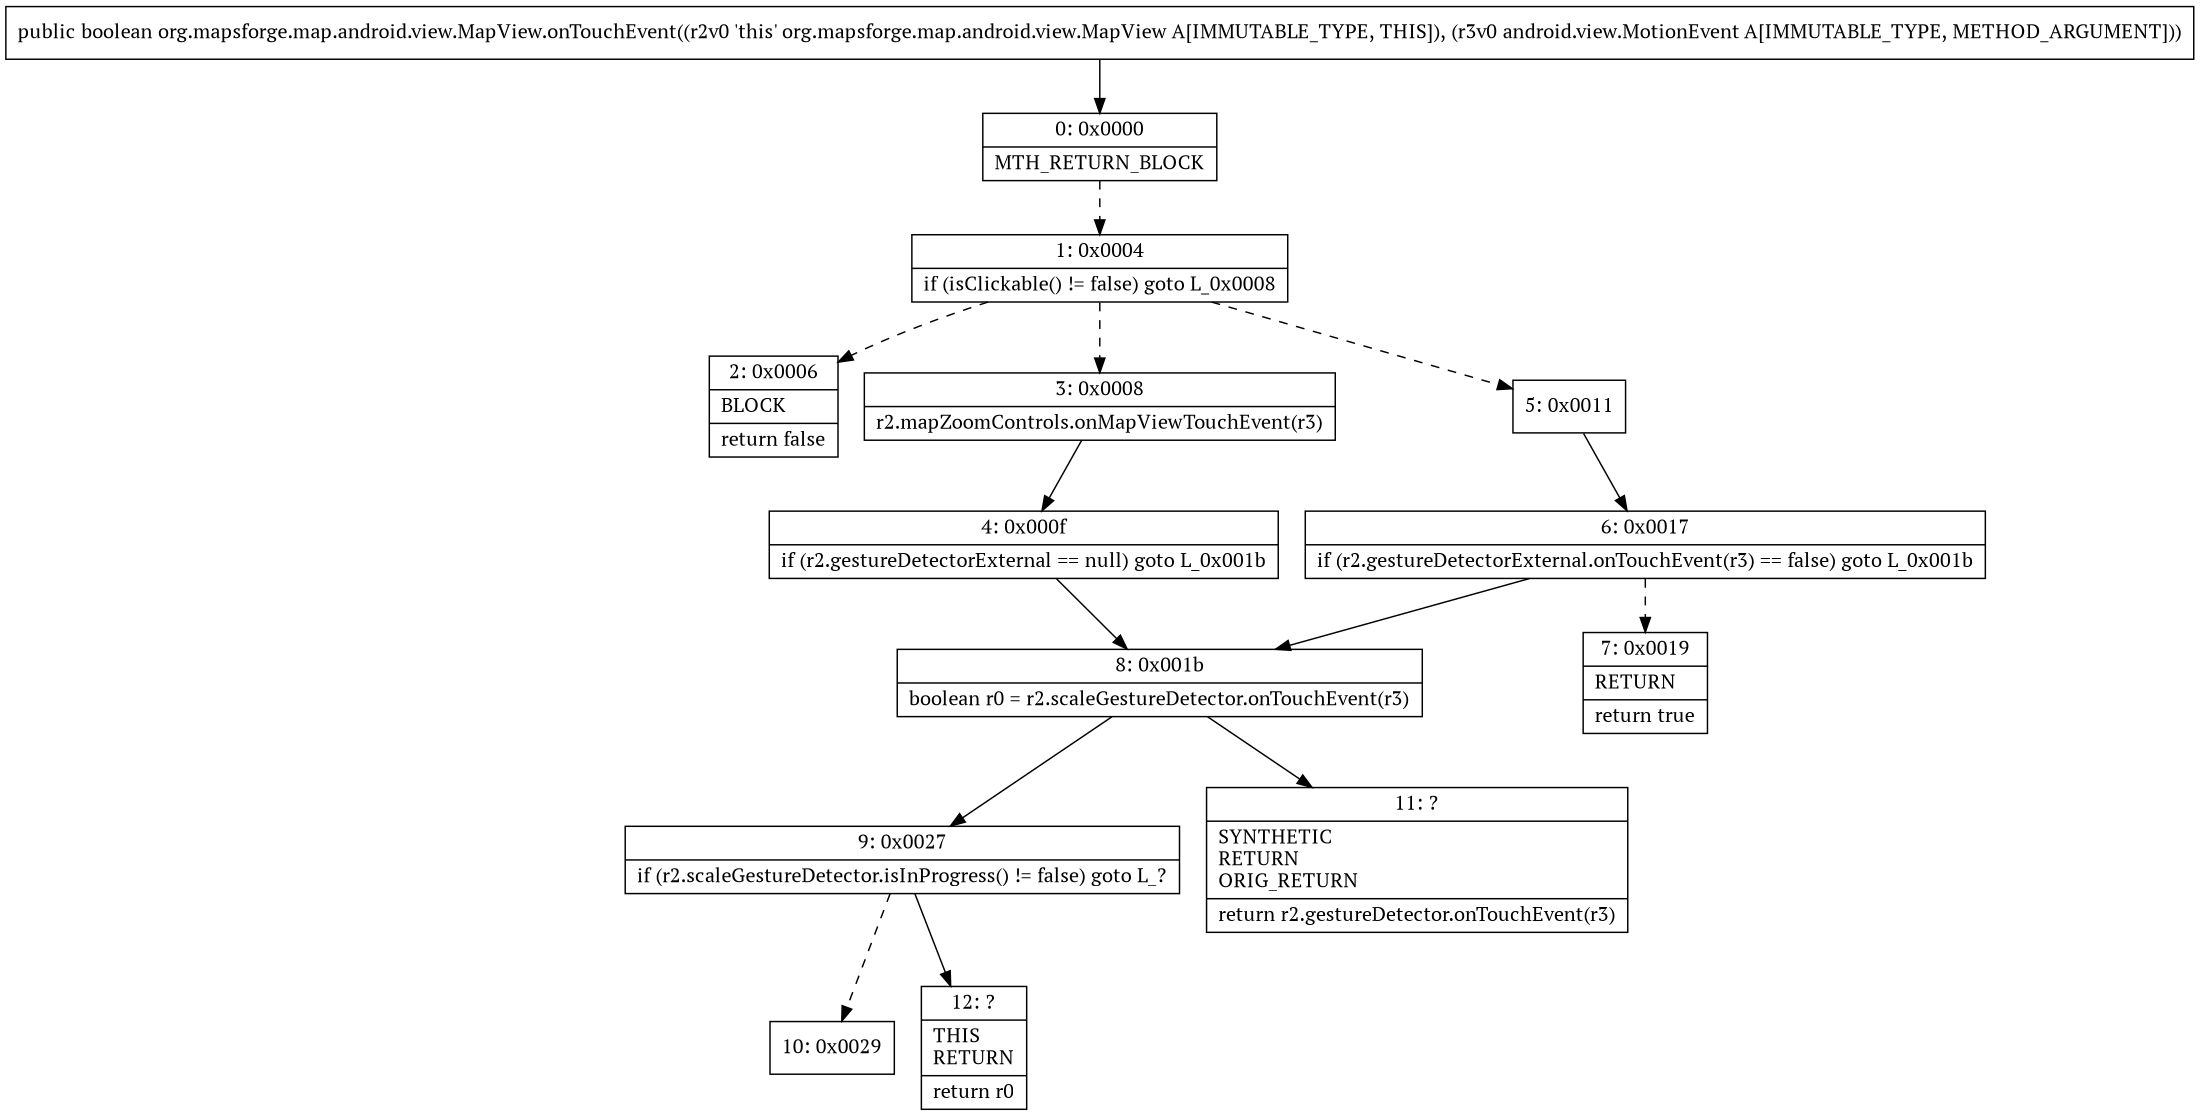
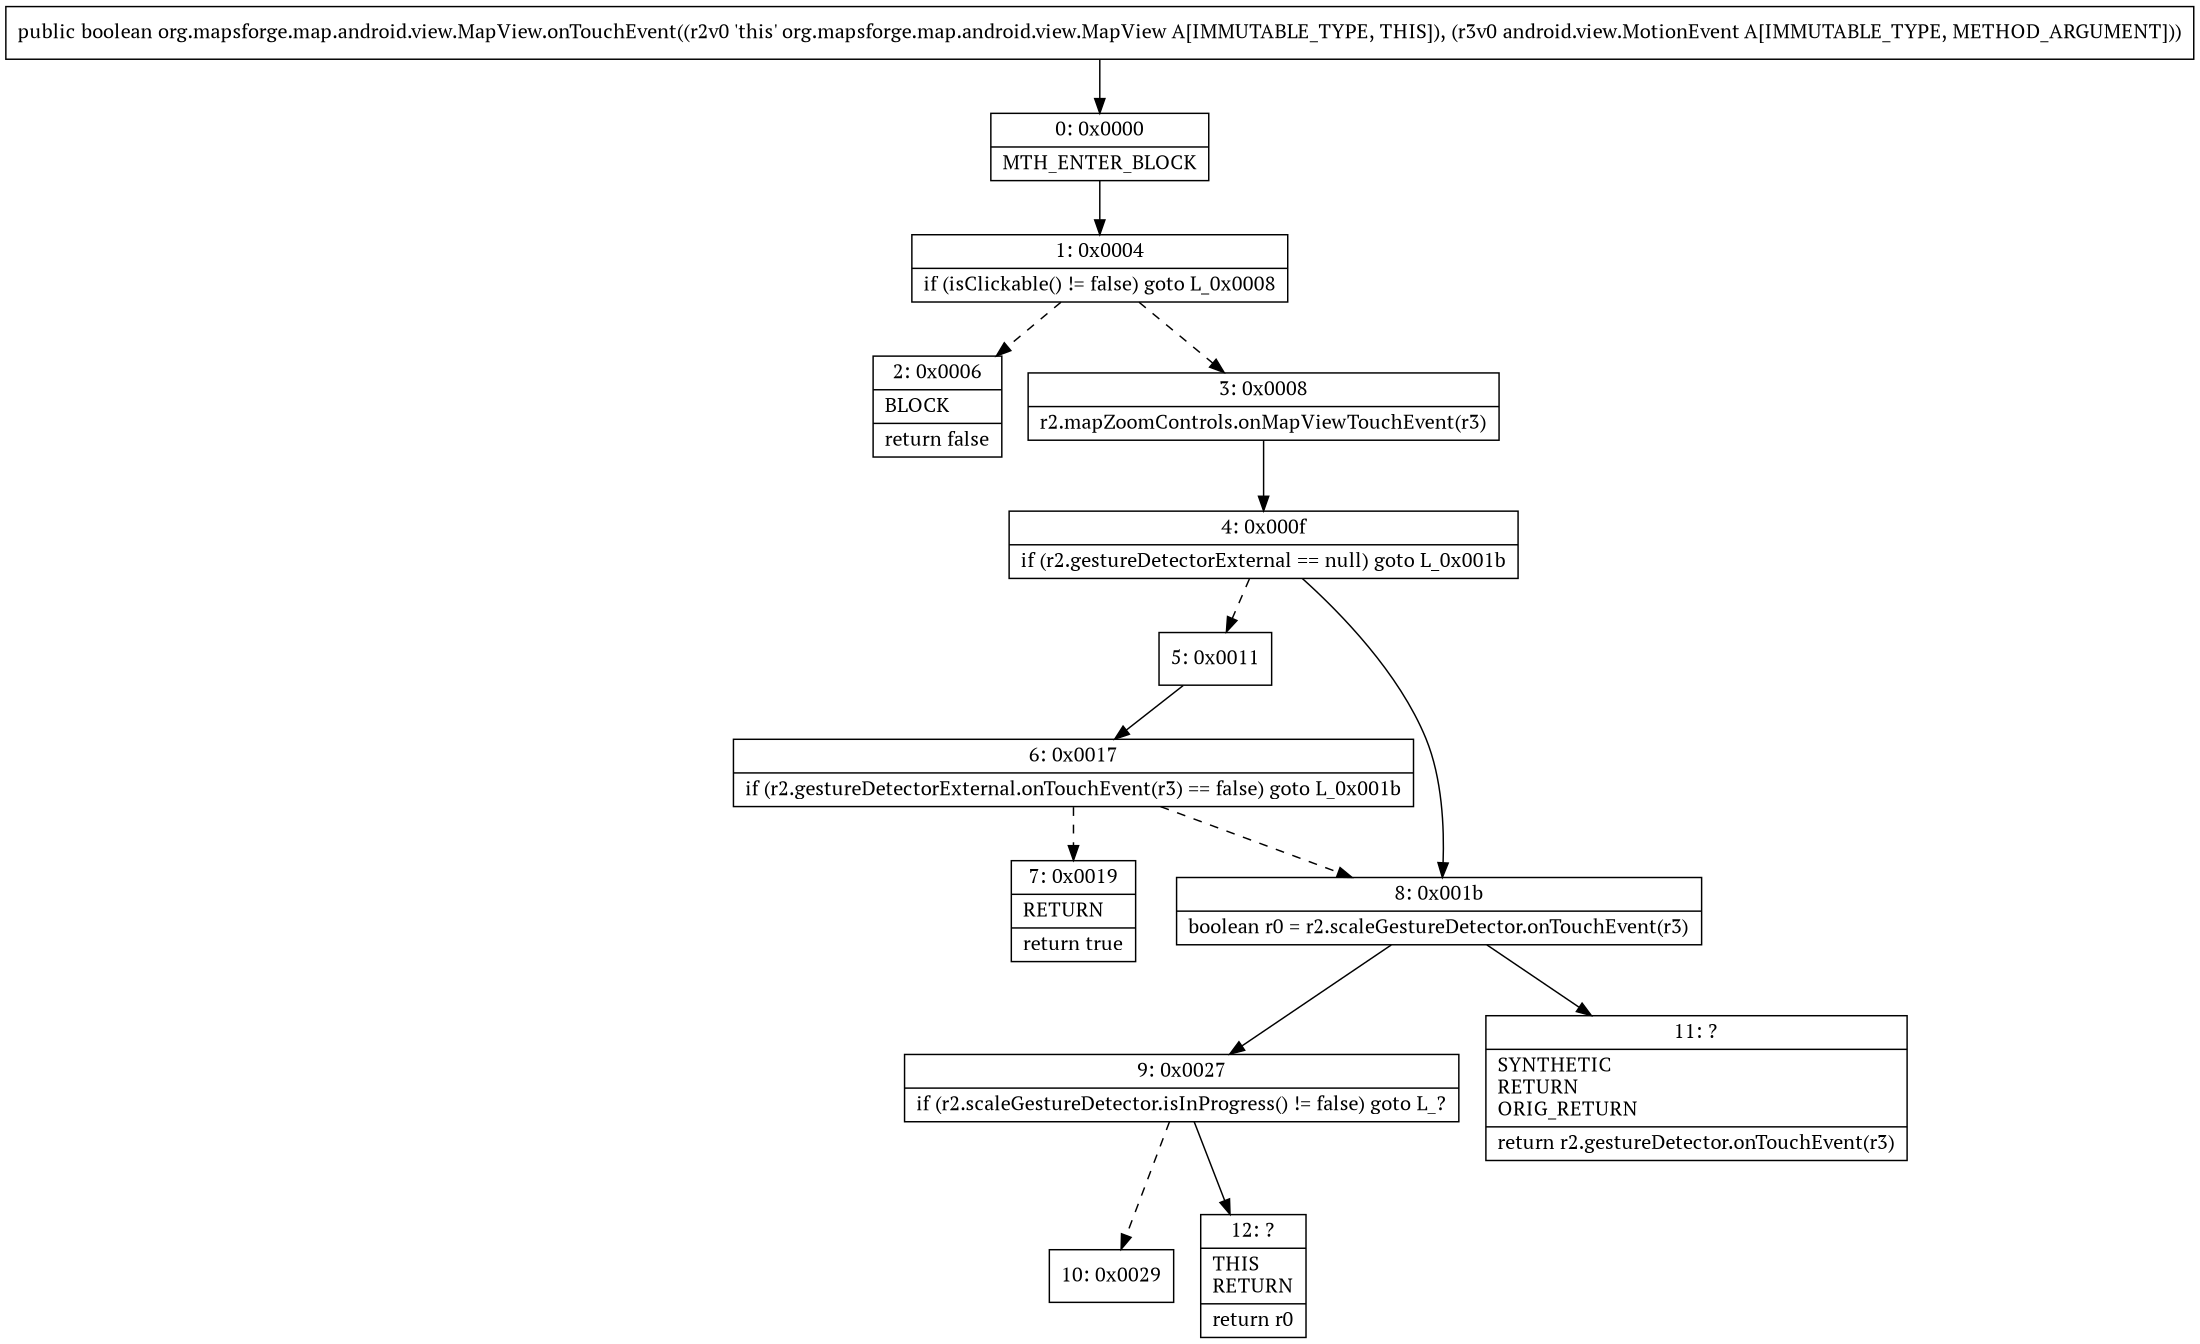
(1100, 163) -> (1100, 163)
(1100, 200) -> (1100, 200)
(1355, 343) -> (1241, 599)
(1410, 612) -> (1249, 839)
